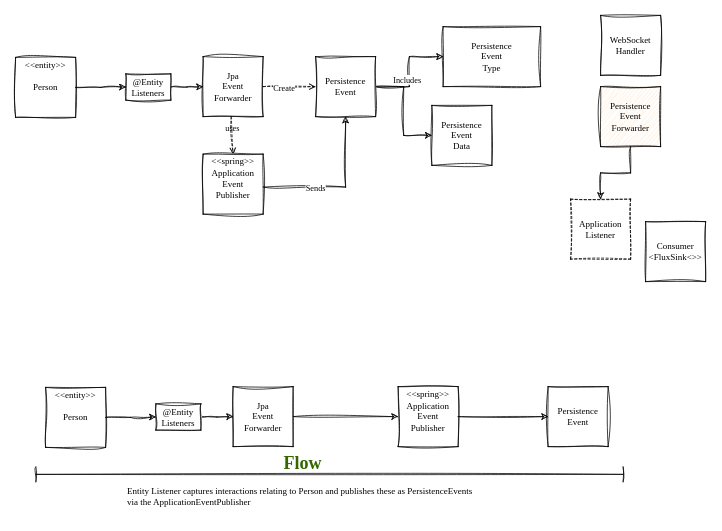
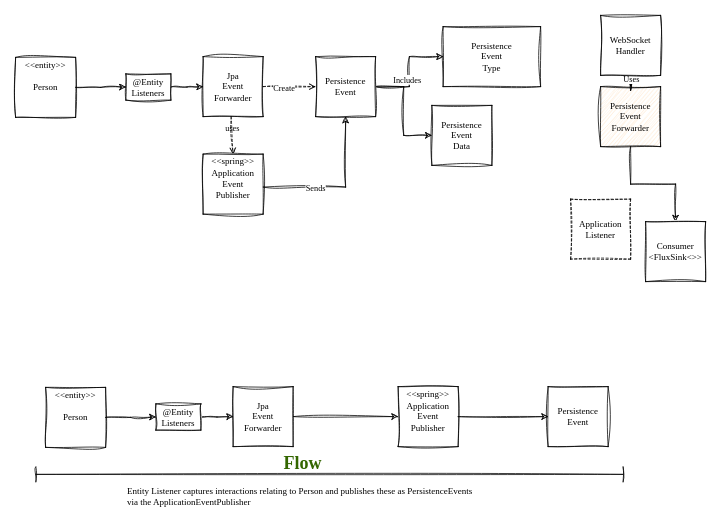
none -> (630, 81)
(606, 173) -> (661, 184)
